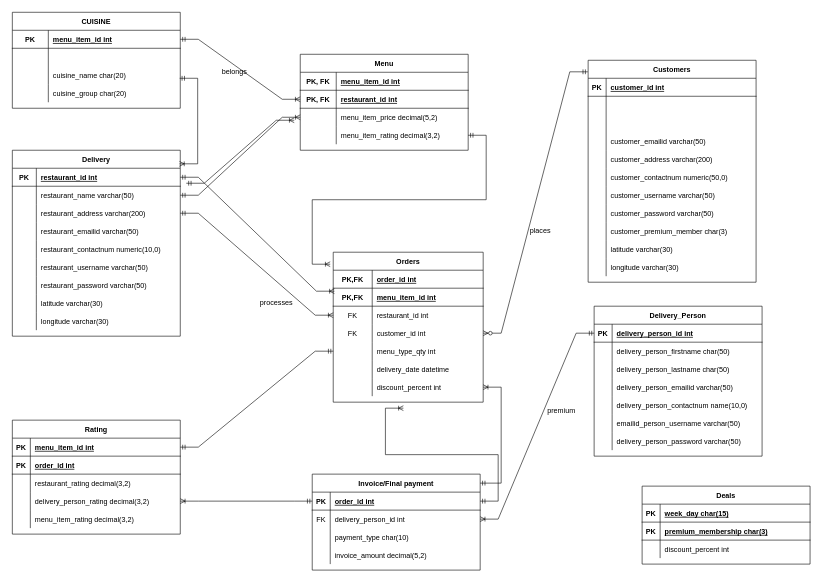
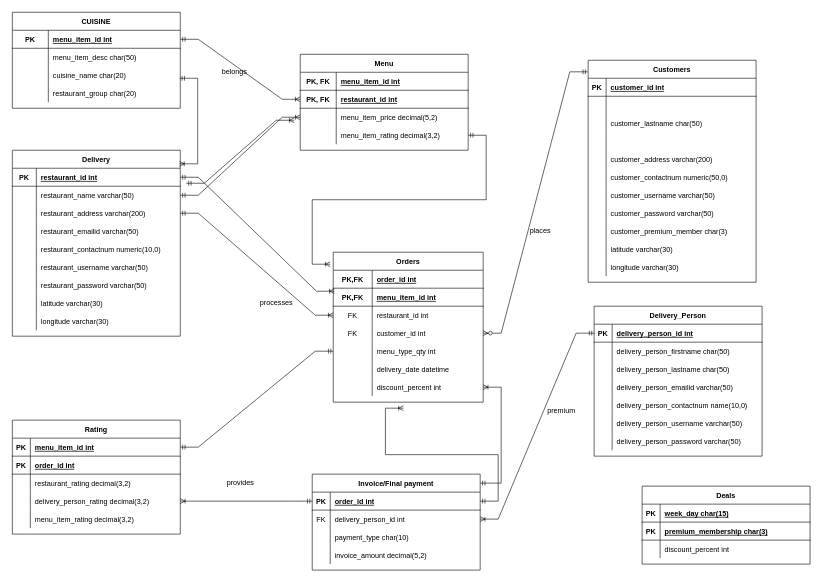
none -> (114, 57)
(94, 94) -> (102, 94)
none -> (681, 123)
(681, 141) -> none
(684, 424) -> (687, 424)
none -> (240, 483)
